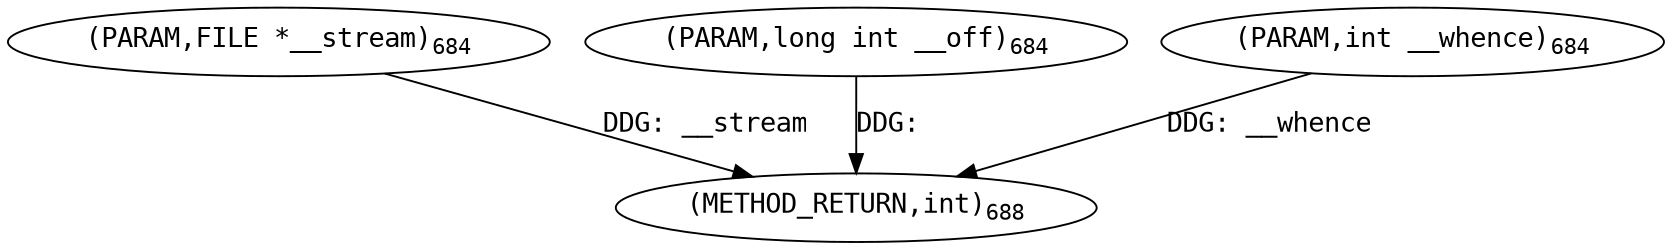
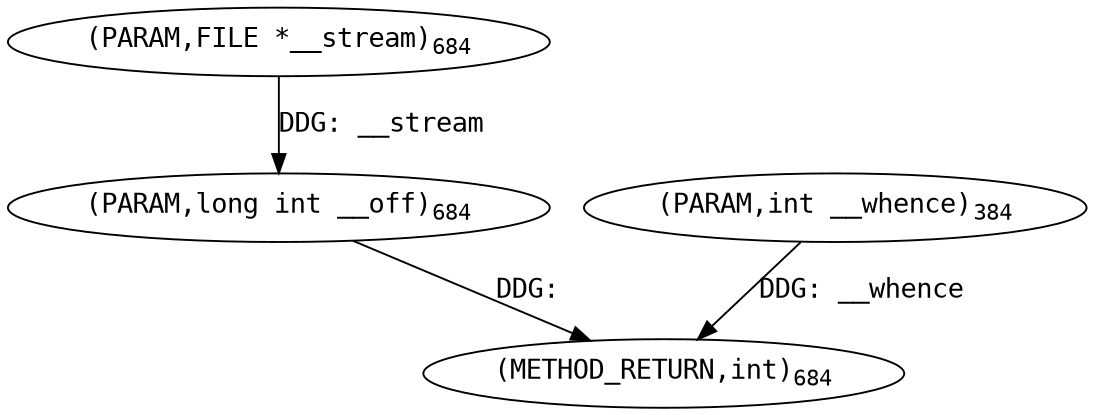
(1571, 39) -> (993, 205)
(559, 122) -> (279, 115)
(1006, 205) -> (813, 371)
